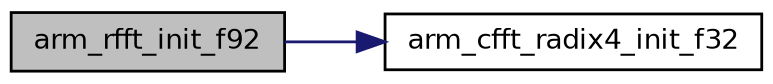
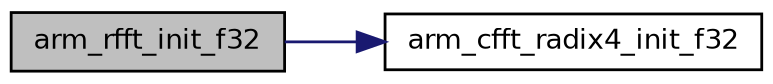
(148, 42) -> (148, 42)
